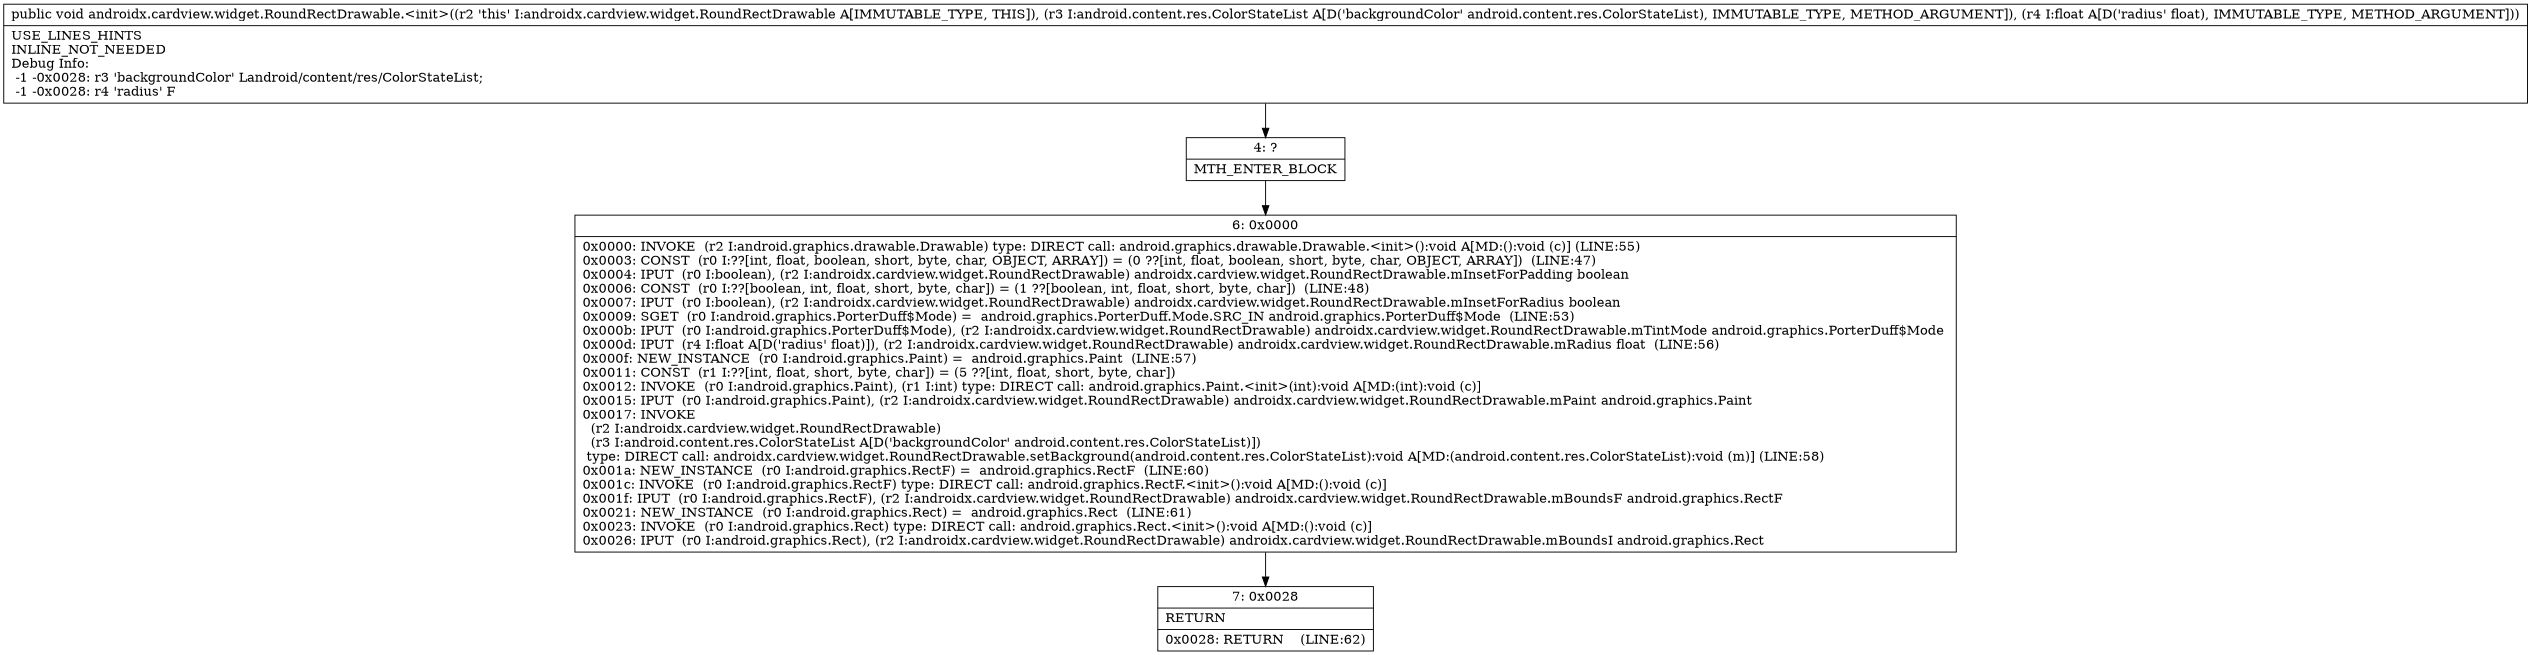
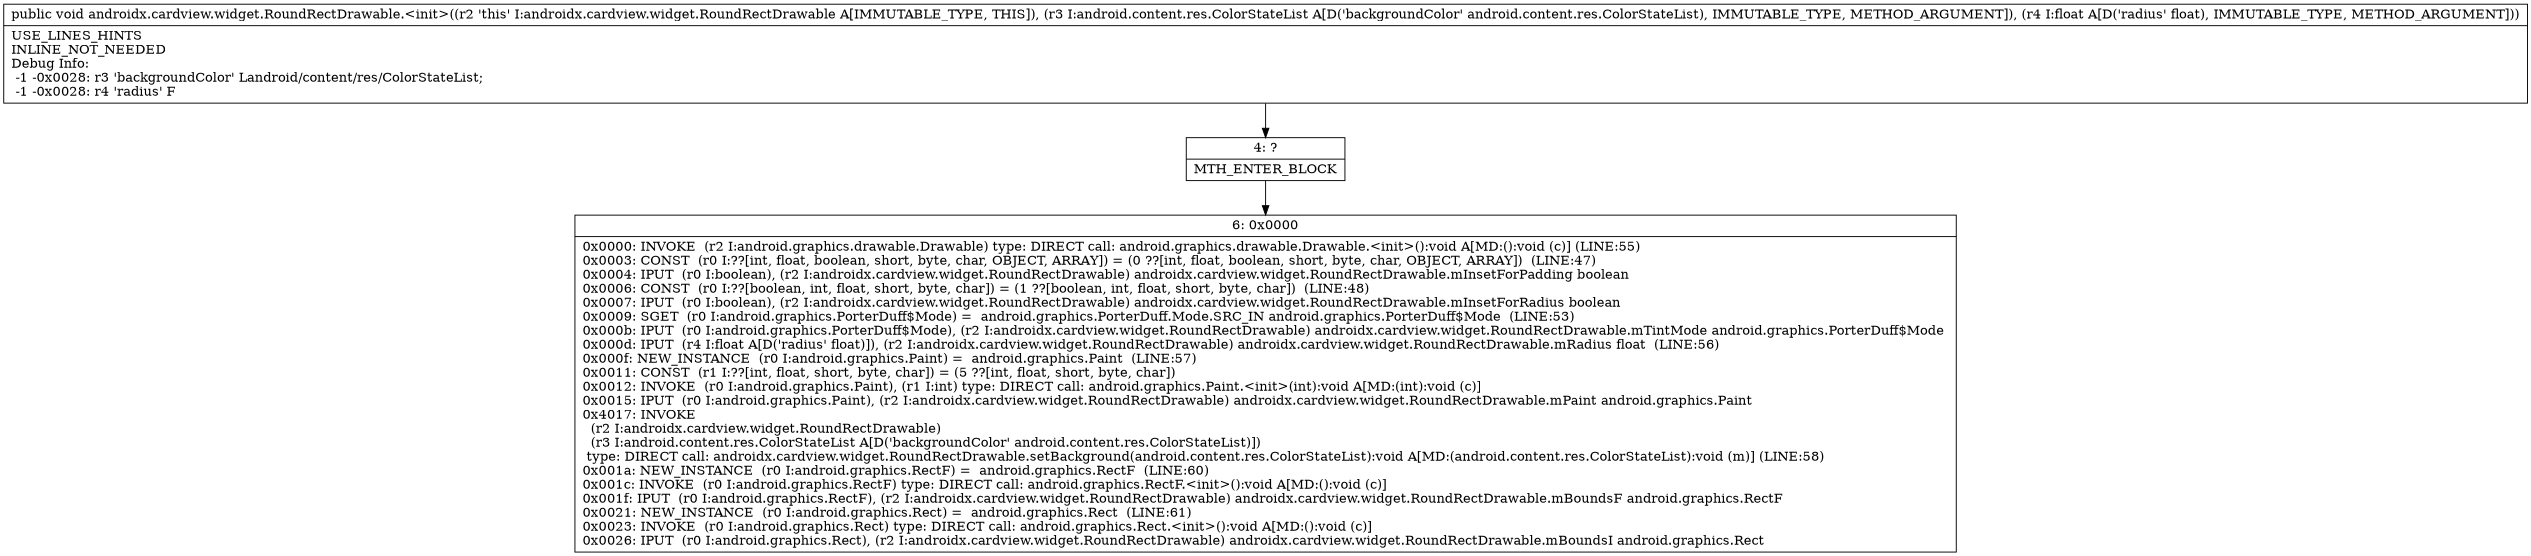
(644, 415) -> (644, 415)
(1266, 619) -> none
